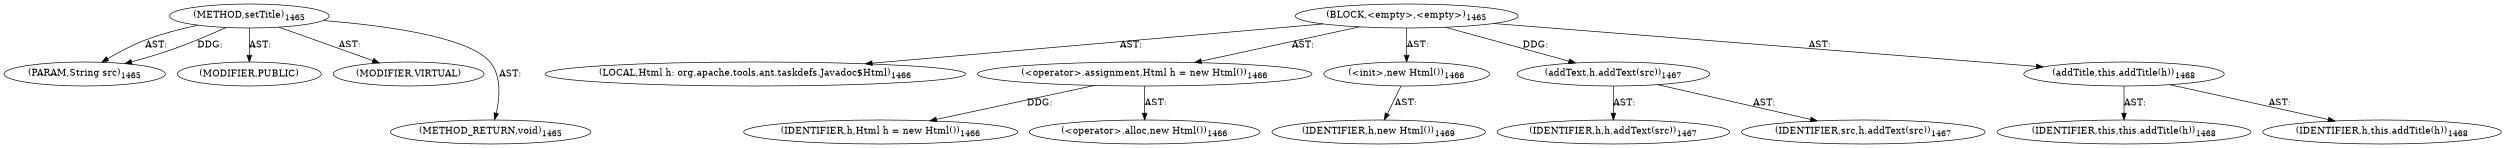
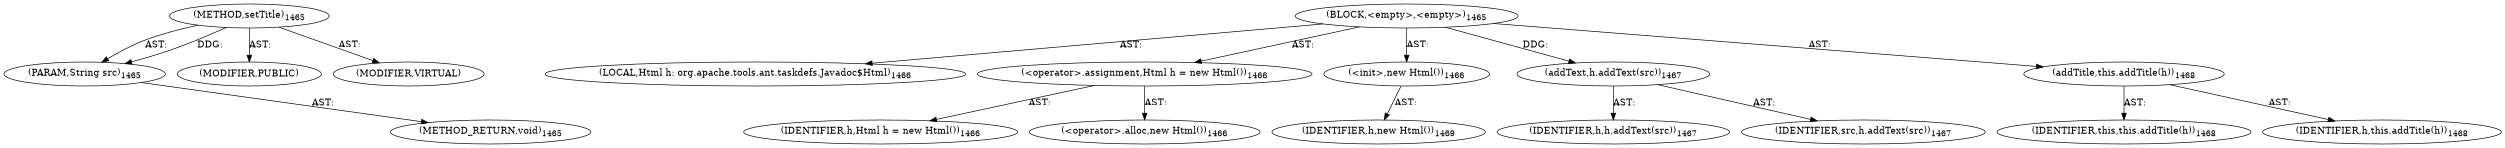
(436, 37) -> (281, 102)
(1041, 103) -> (1041, 103)
